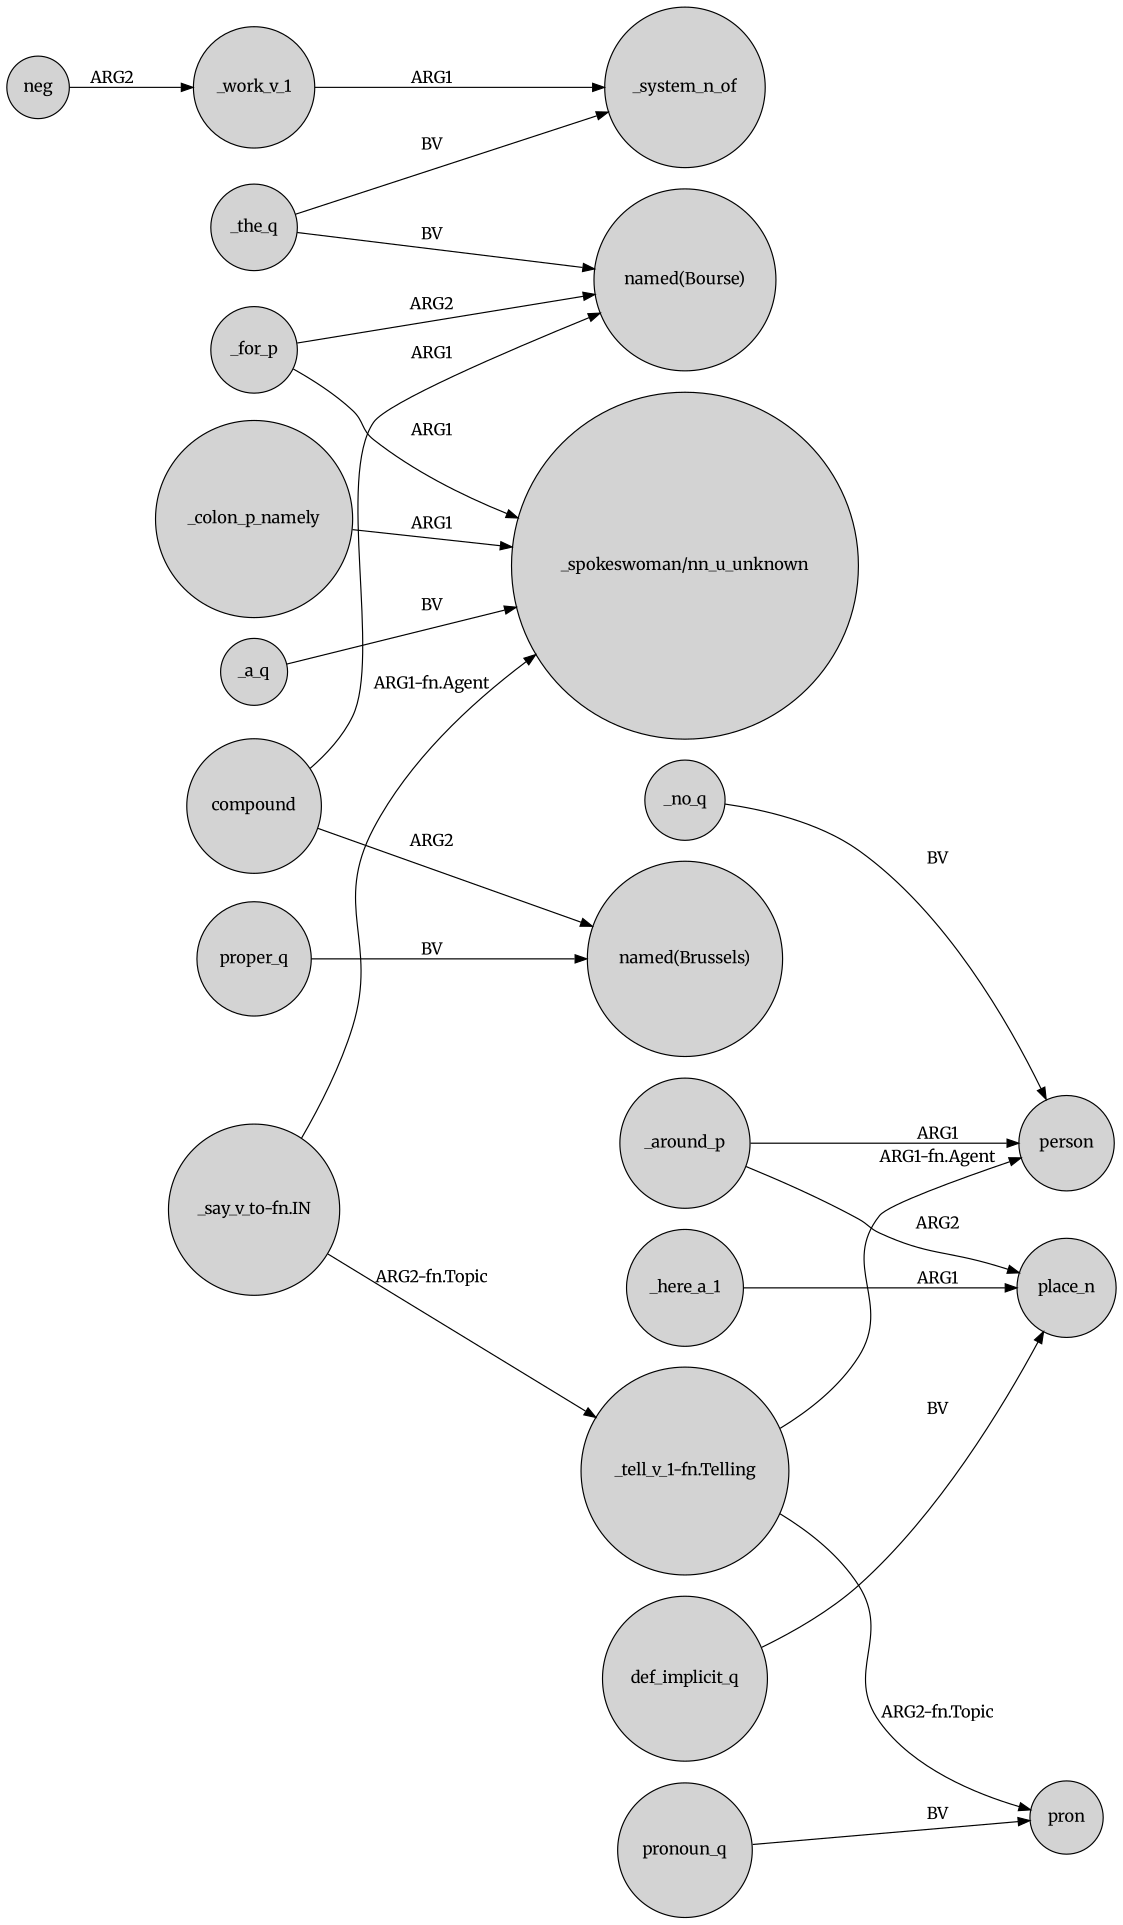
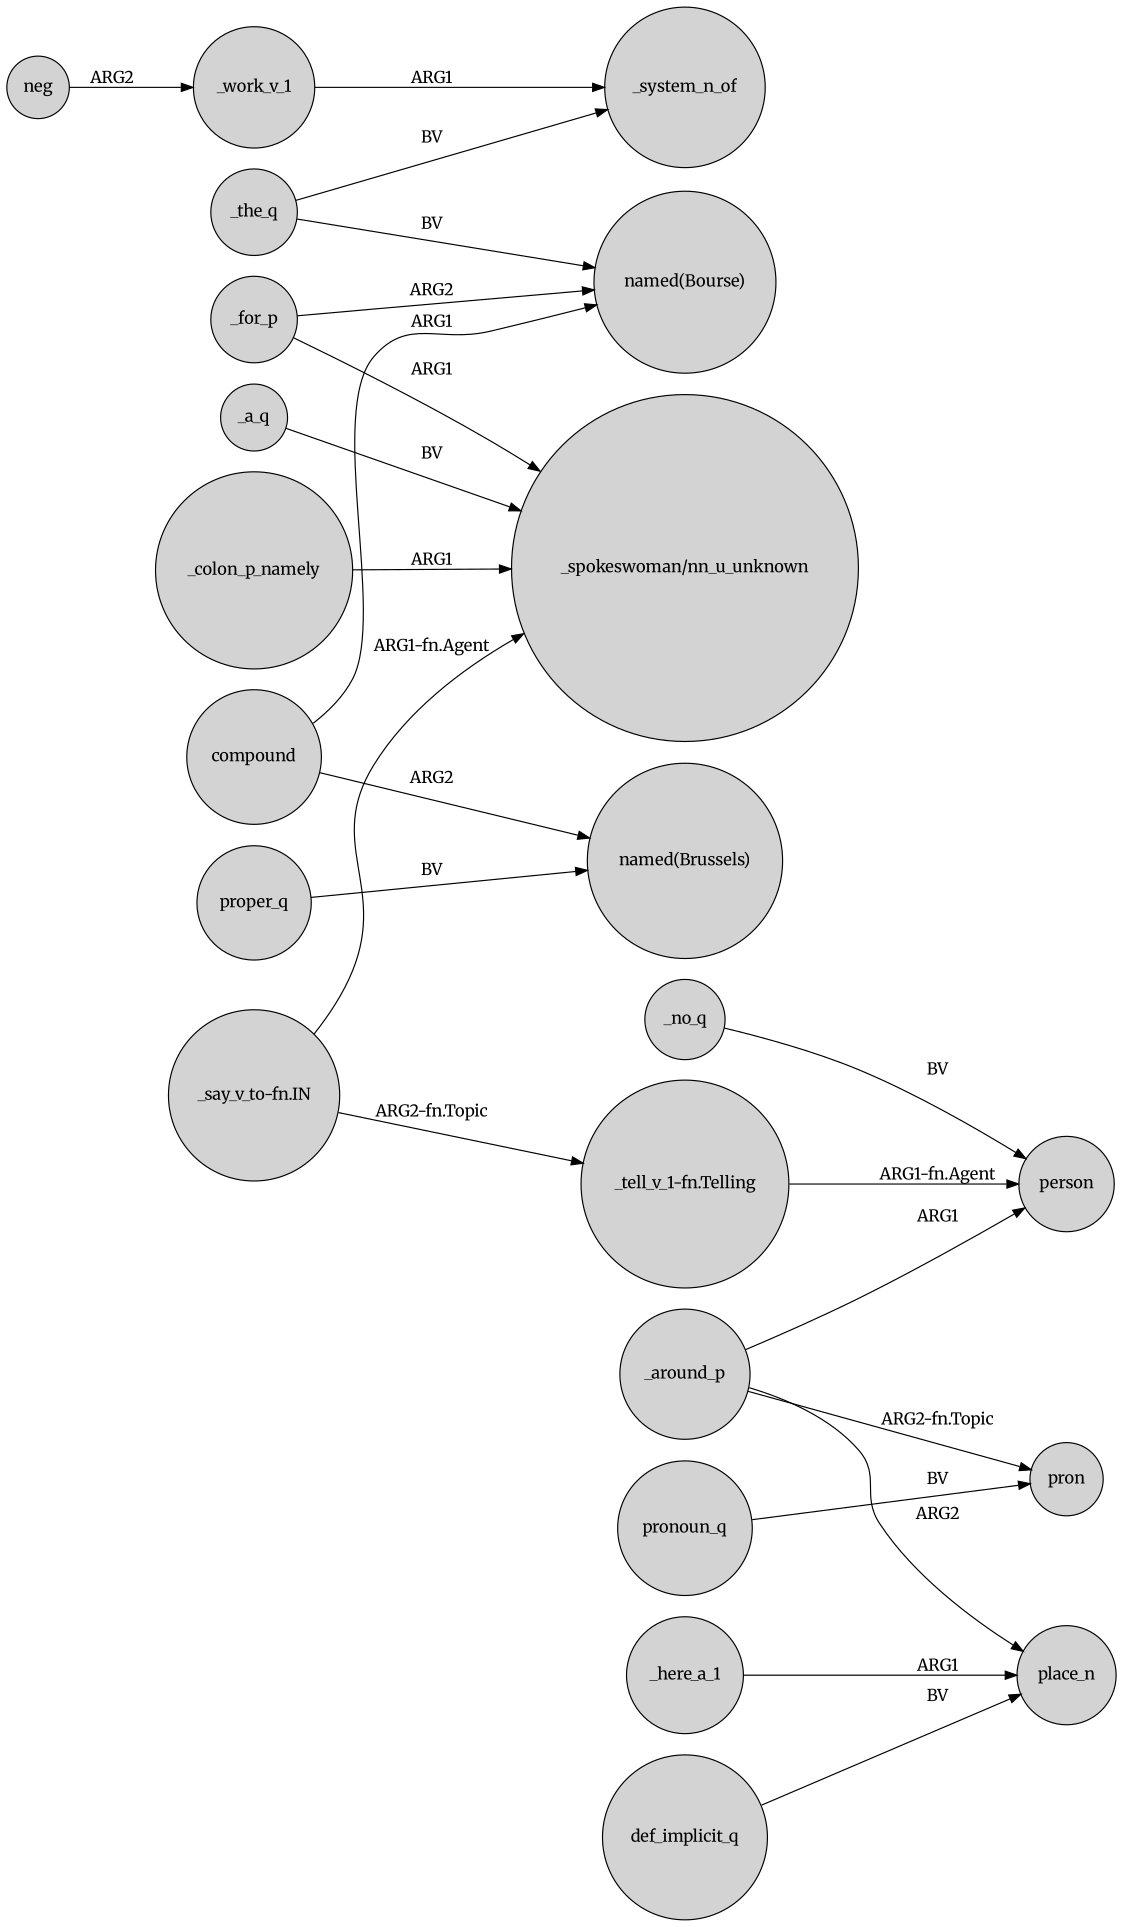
(866, 1683) -> (884, 1429)
